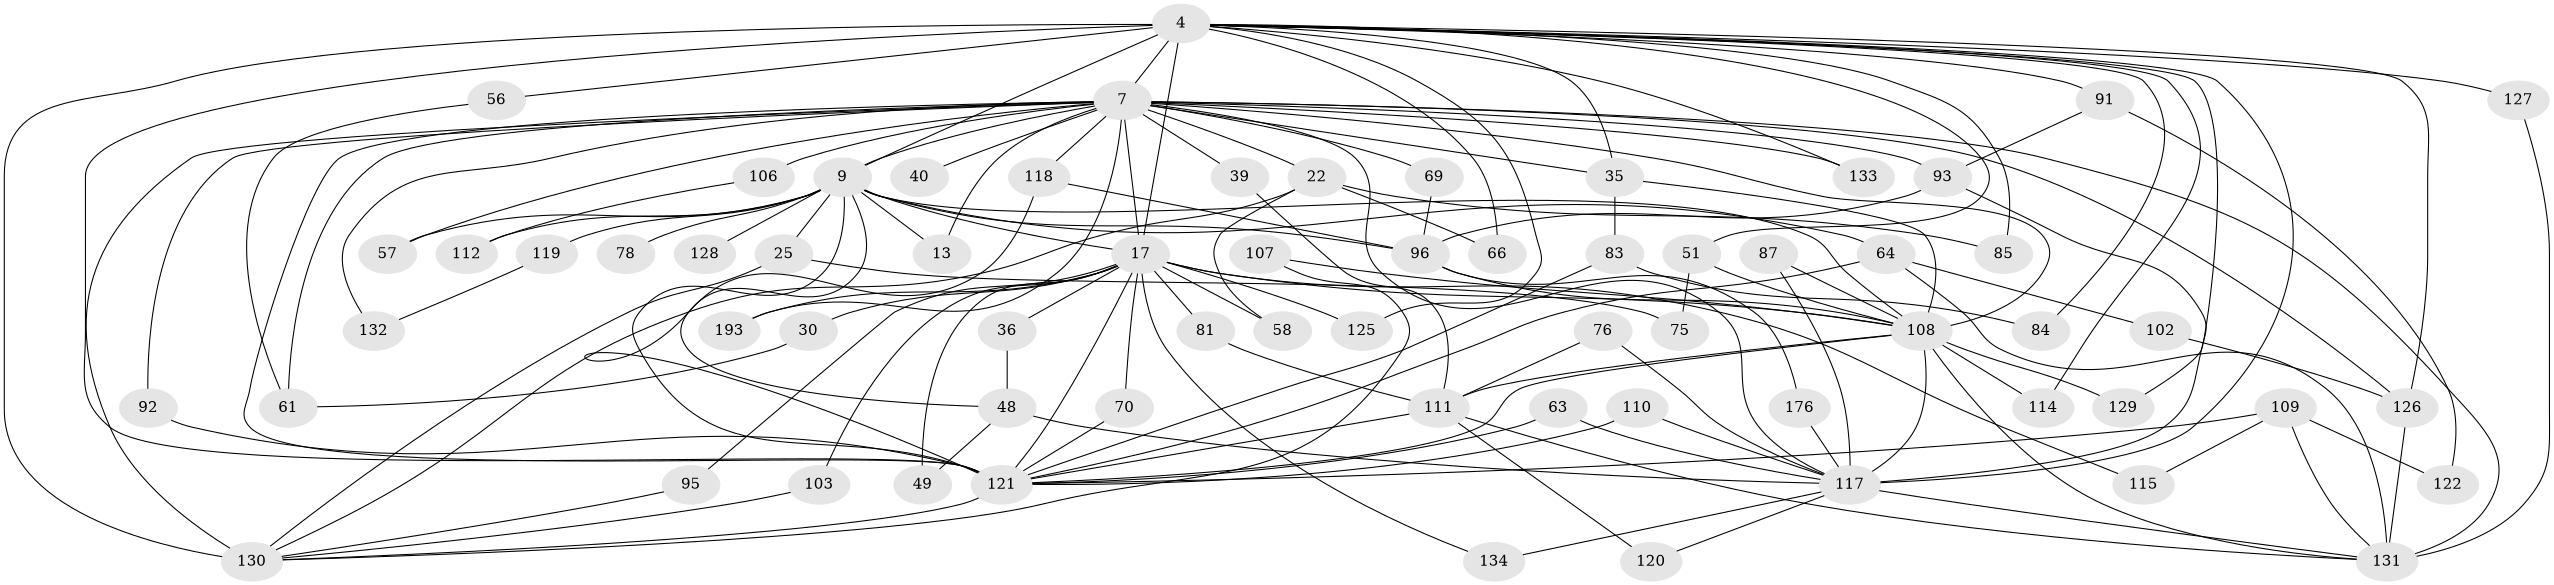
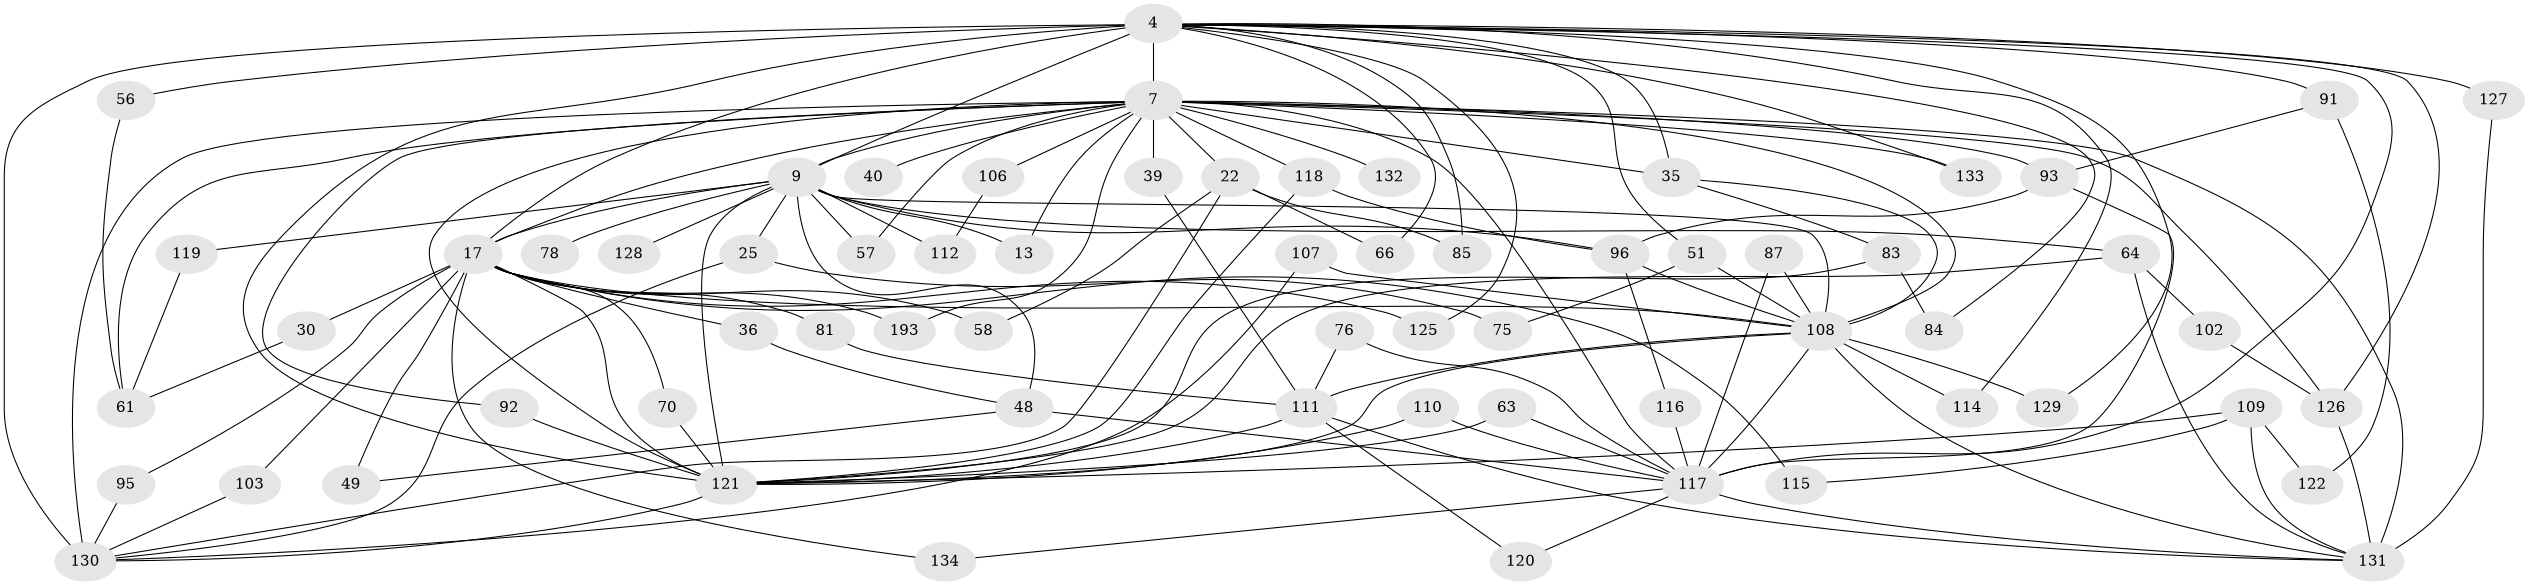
(1434, 177) -> none
(461, 293) -> (156, 331)
(1800, 408) -> (1670, 408)
